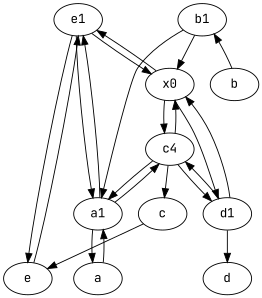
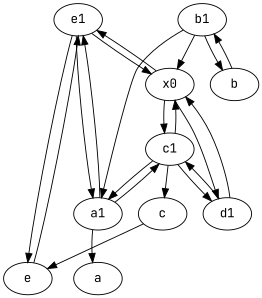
none -> (211, 49)
(170, 149) -> (170, 149)
(104, 251) -> none
(227, 279) -> none
